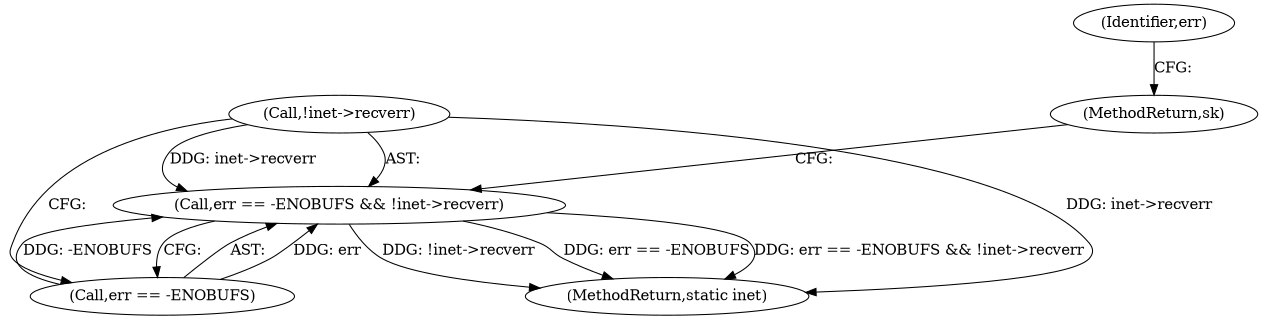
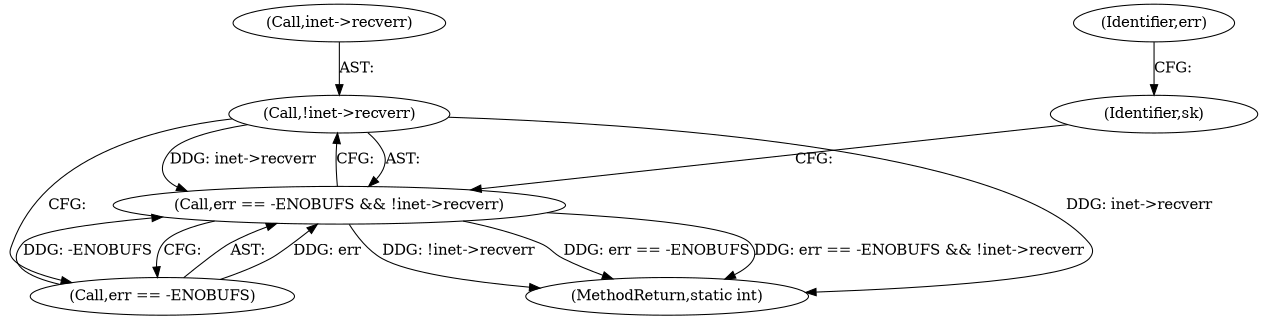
none -> (339, 23)
(1154, 114) -> (1154, 114)
none -> (336, 165)
(667, 296) -> (667, 296)
